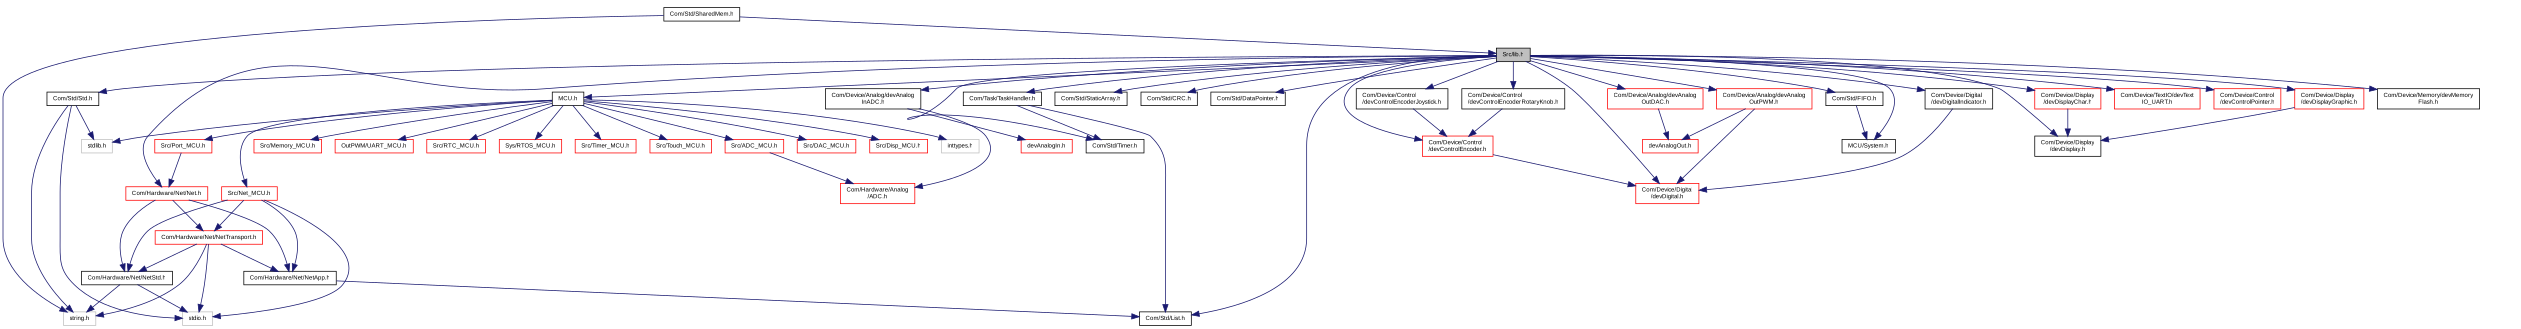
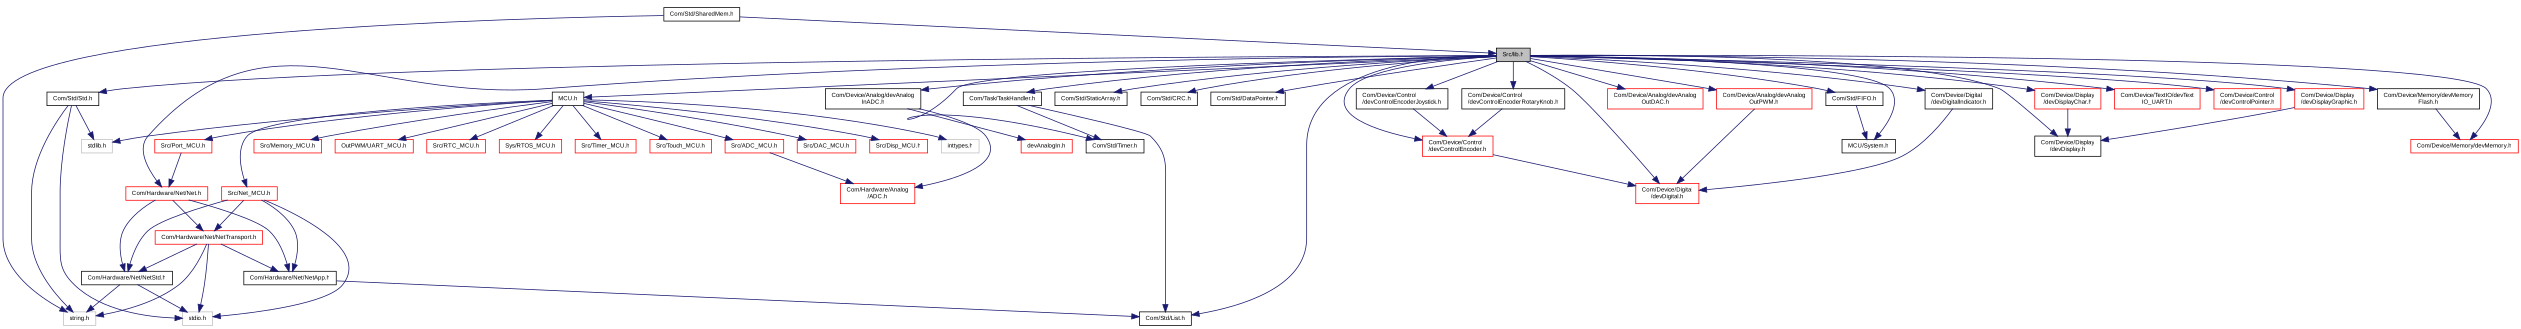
(1670, 146) -> none
none -> (2465, 146)
